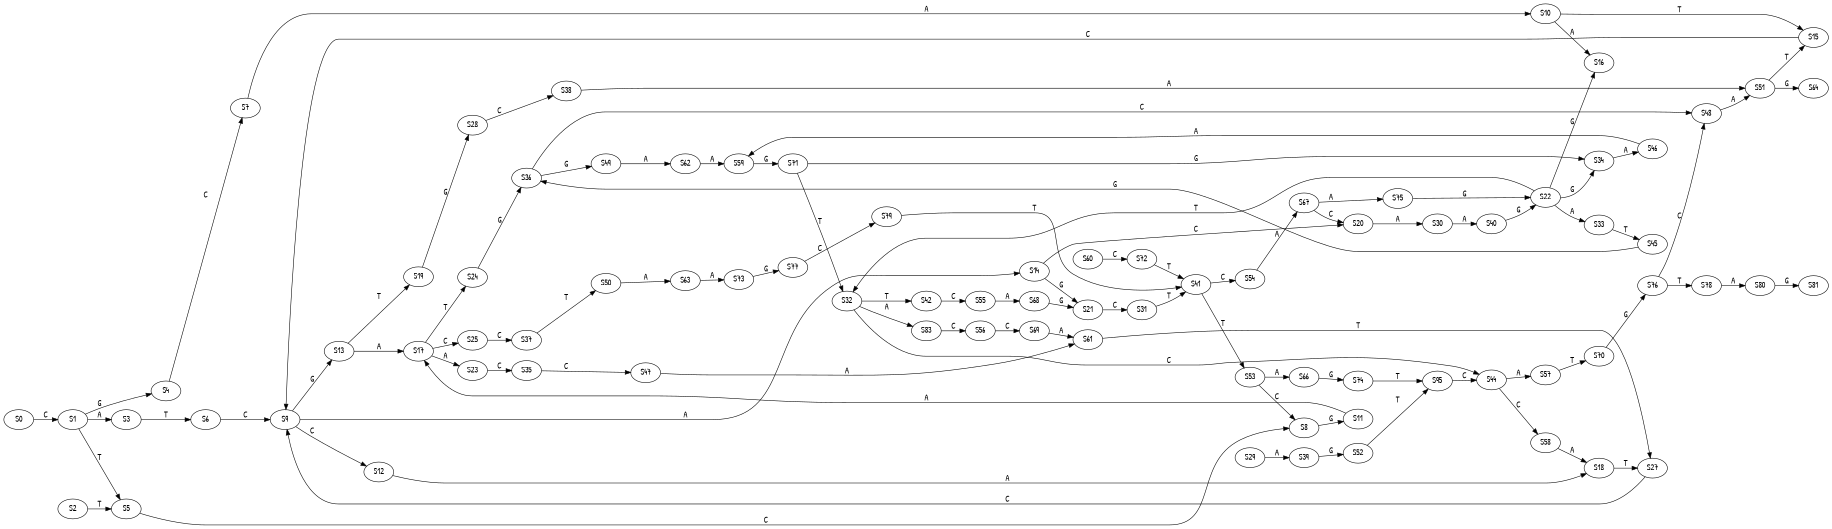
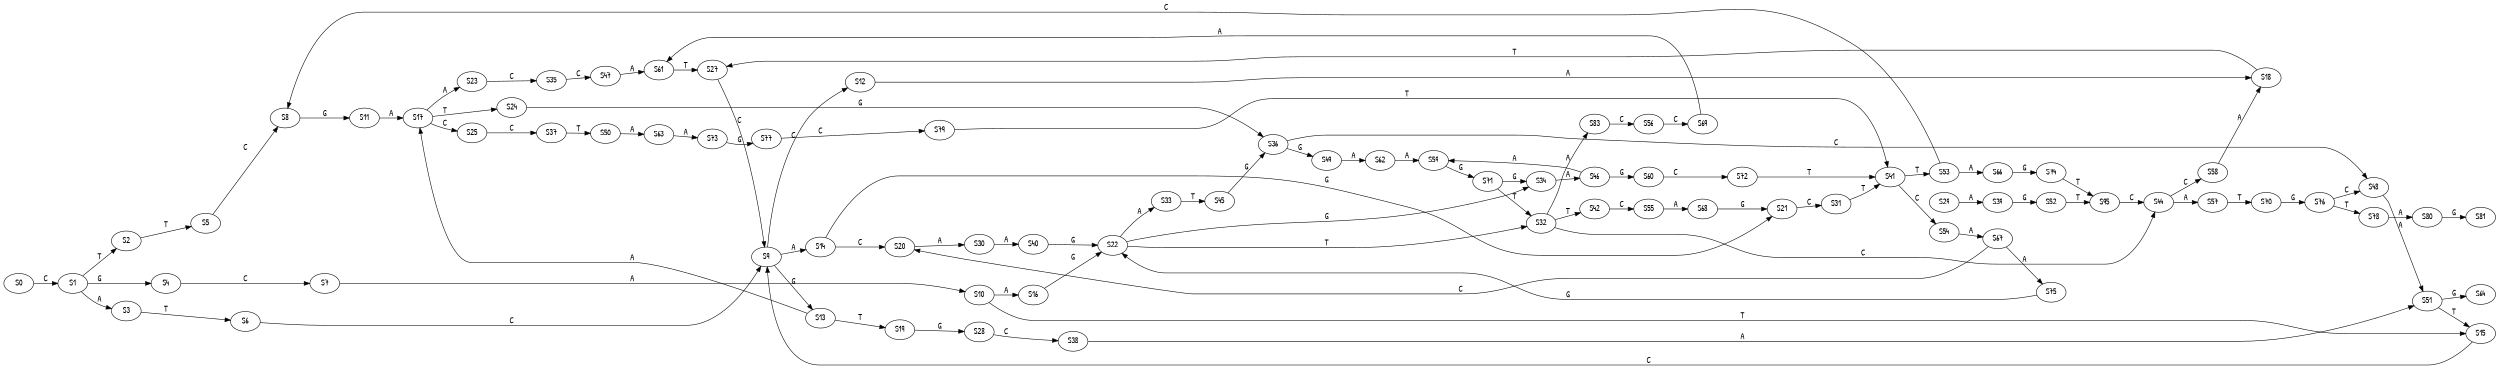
(1572, 130) -> (1071, 272)
none -> (1619, 177)
(98, 462) -> (97, 264)
